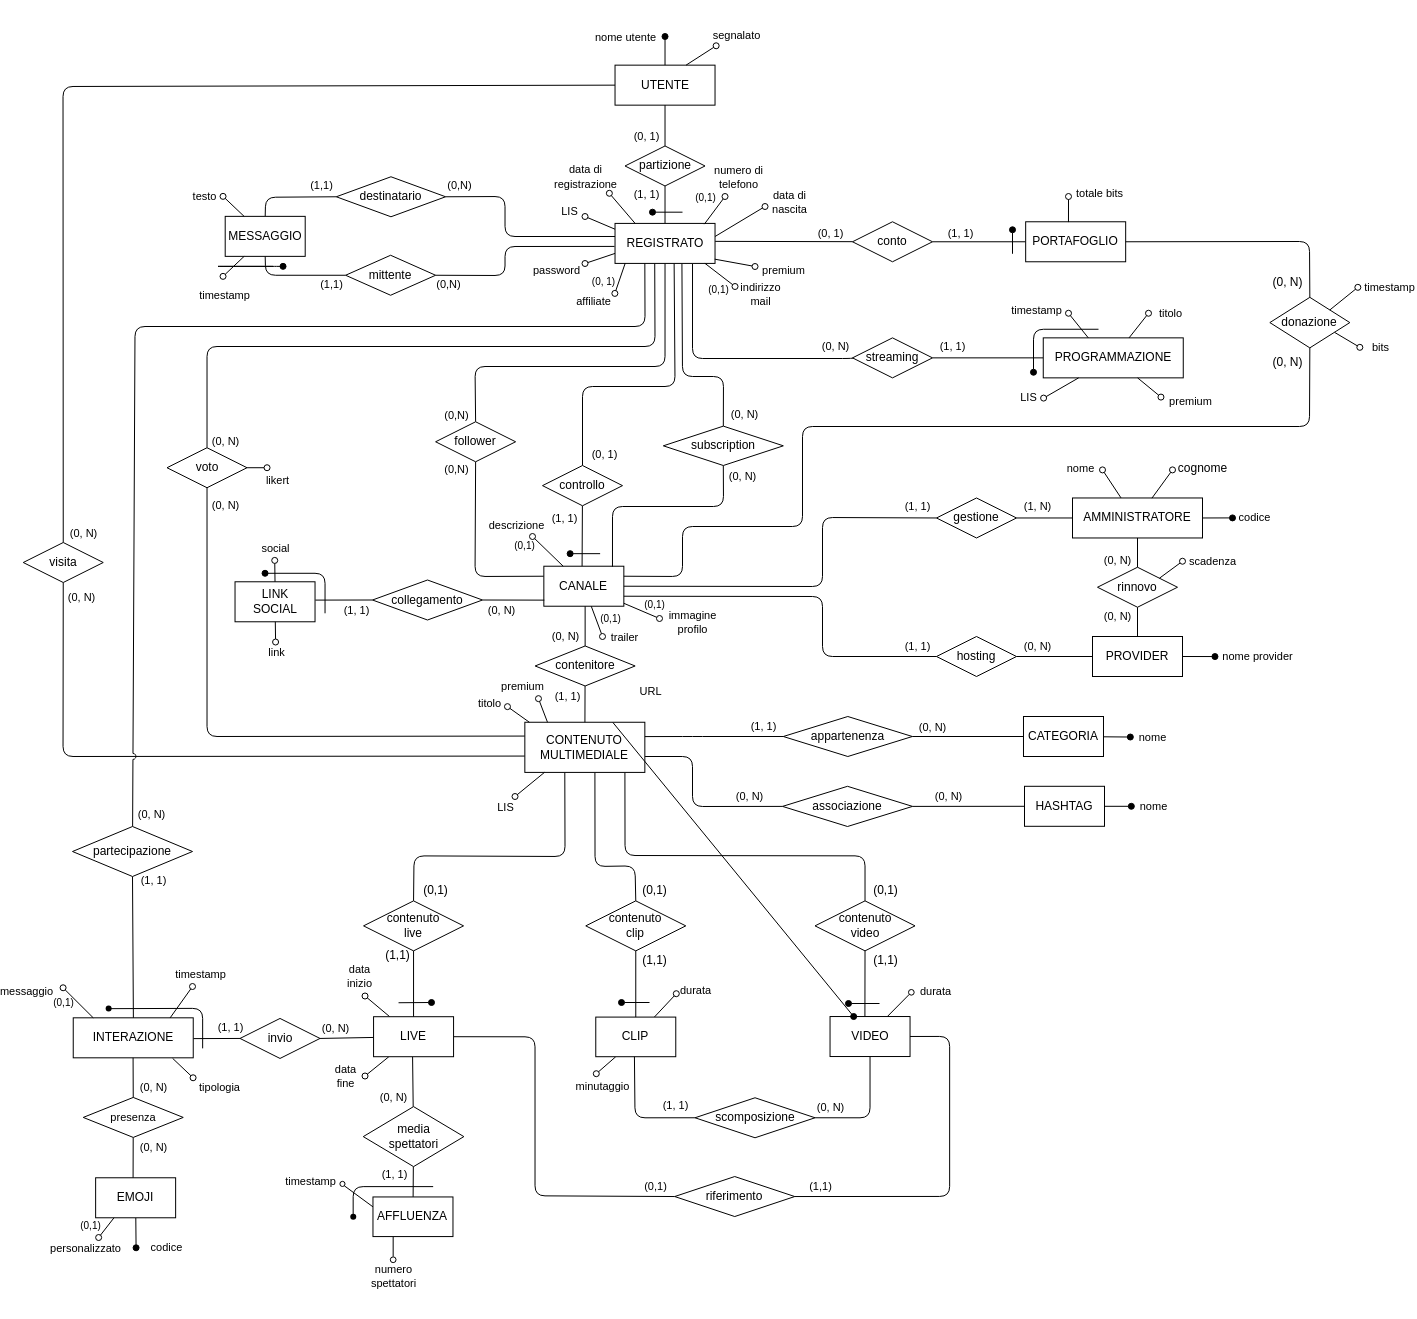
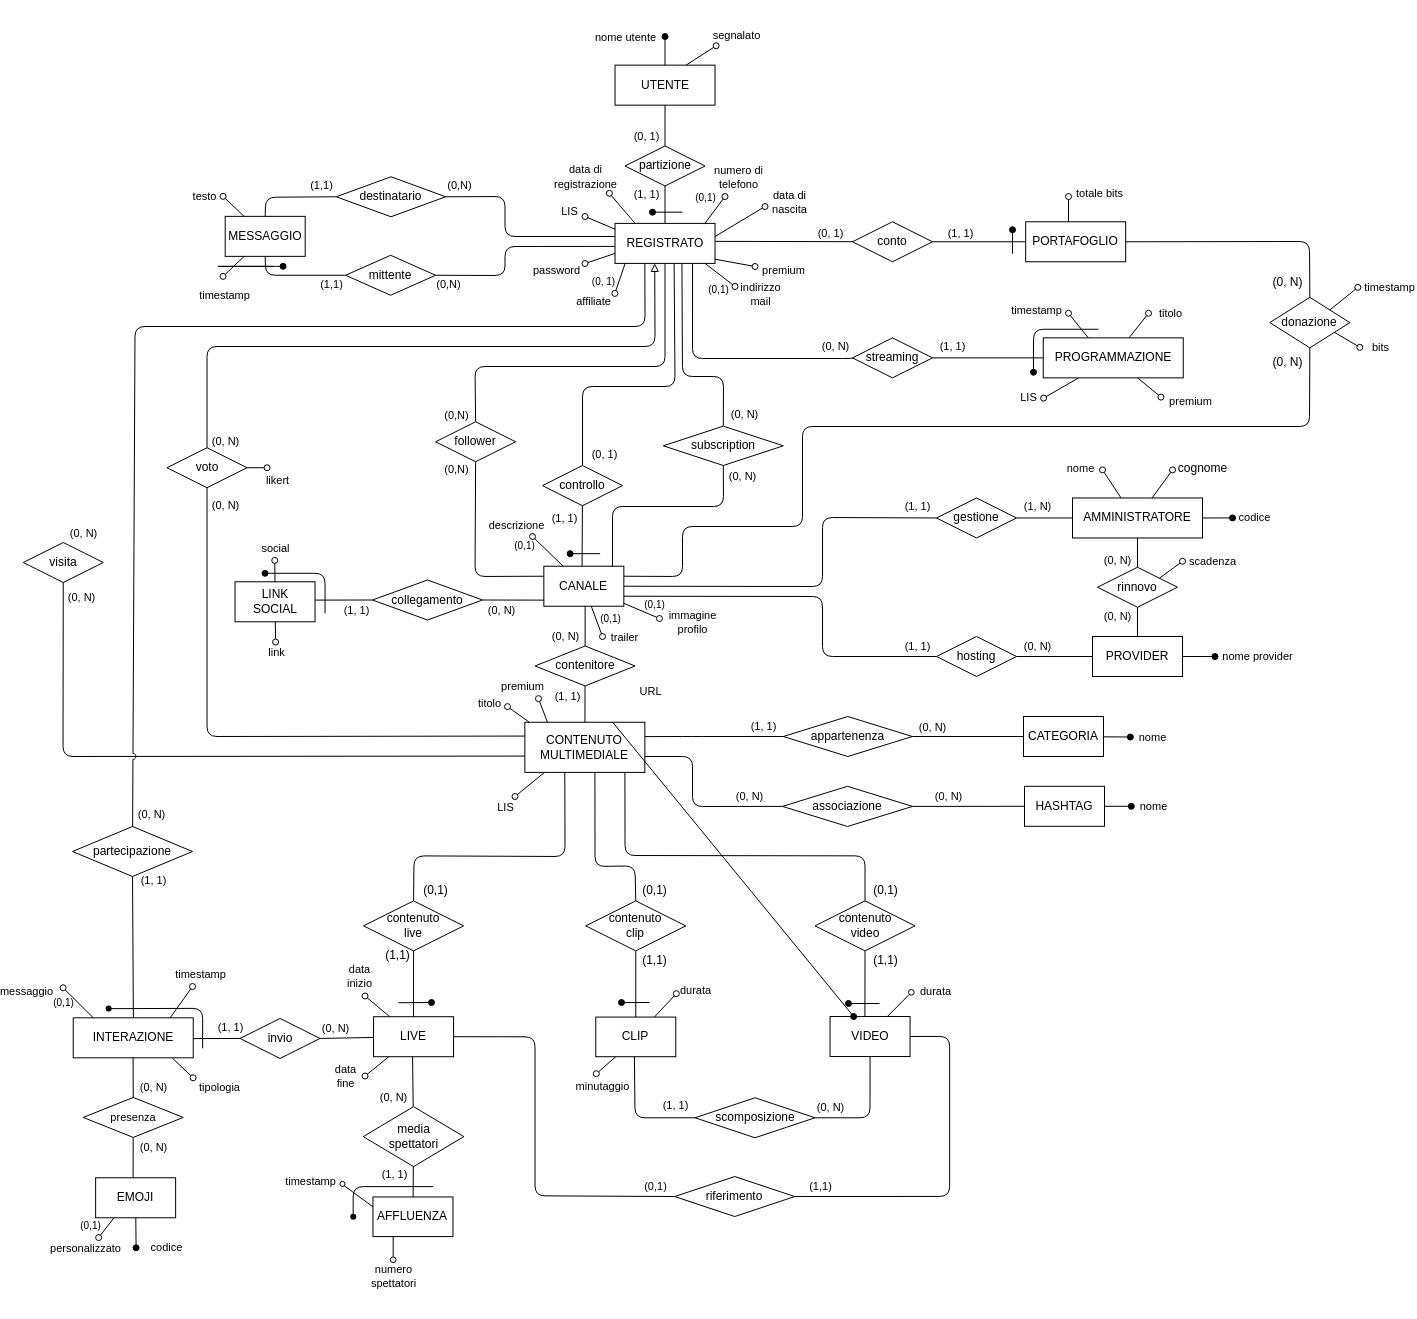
(116, 86) -> none
(655, 268) -> (655, 272)
